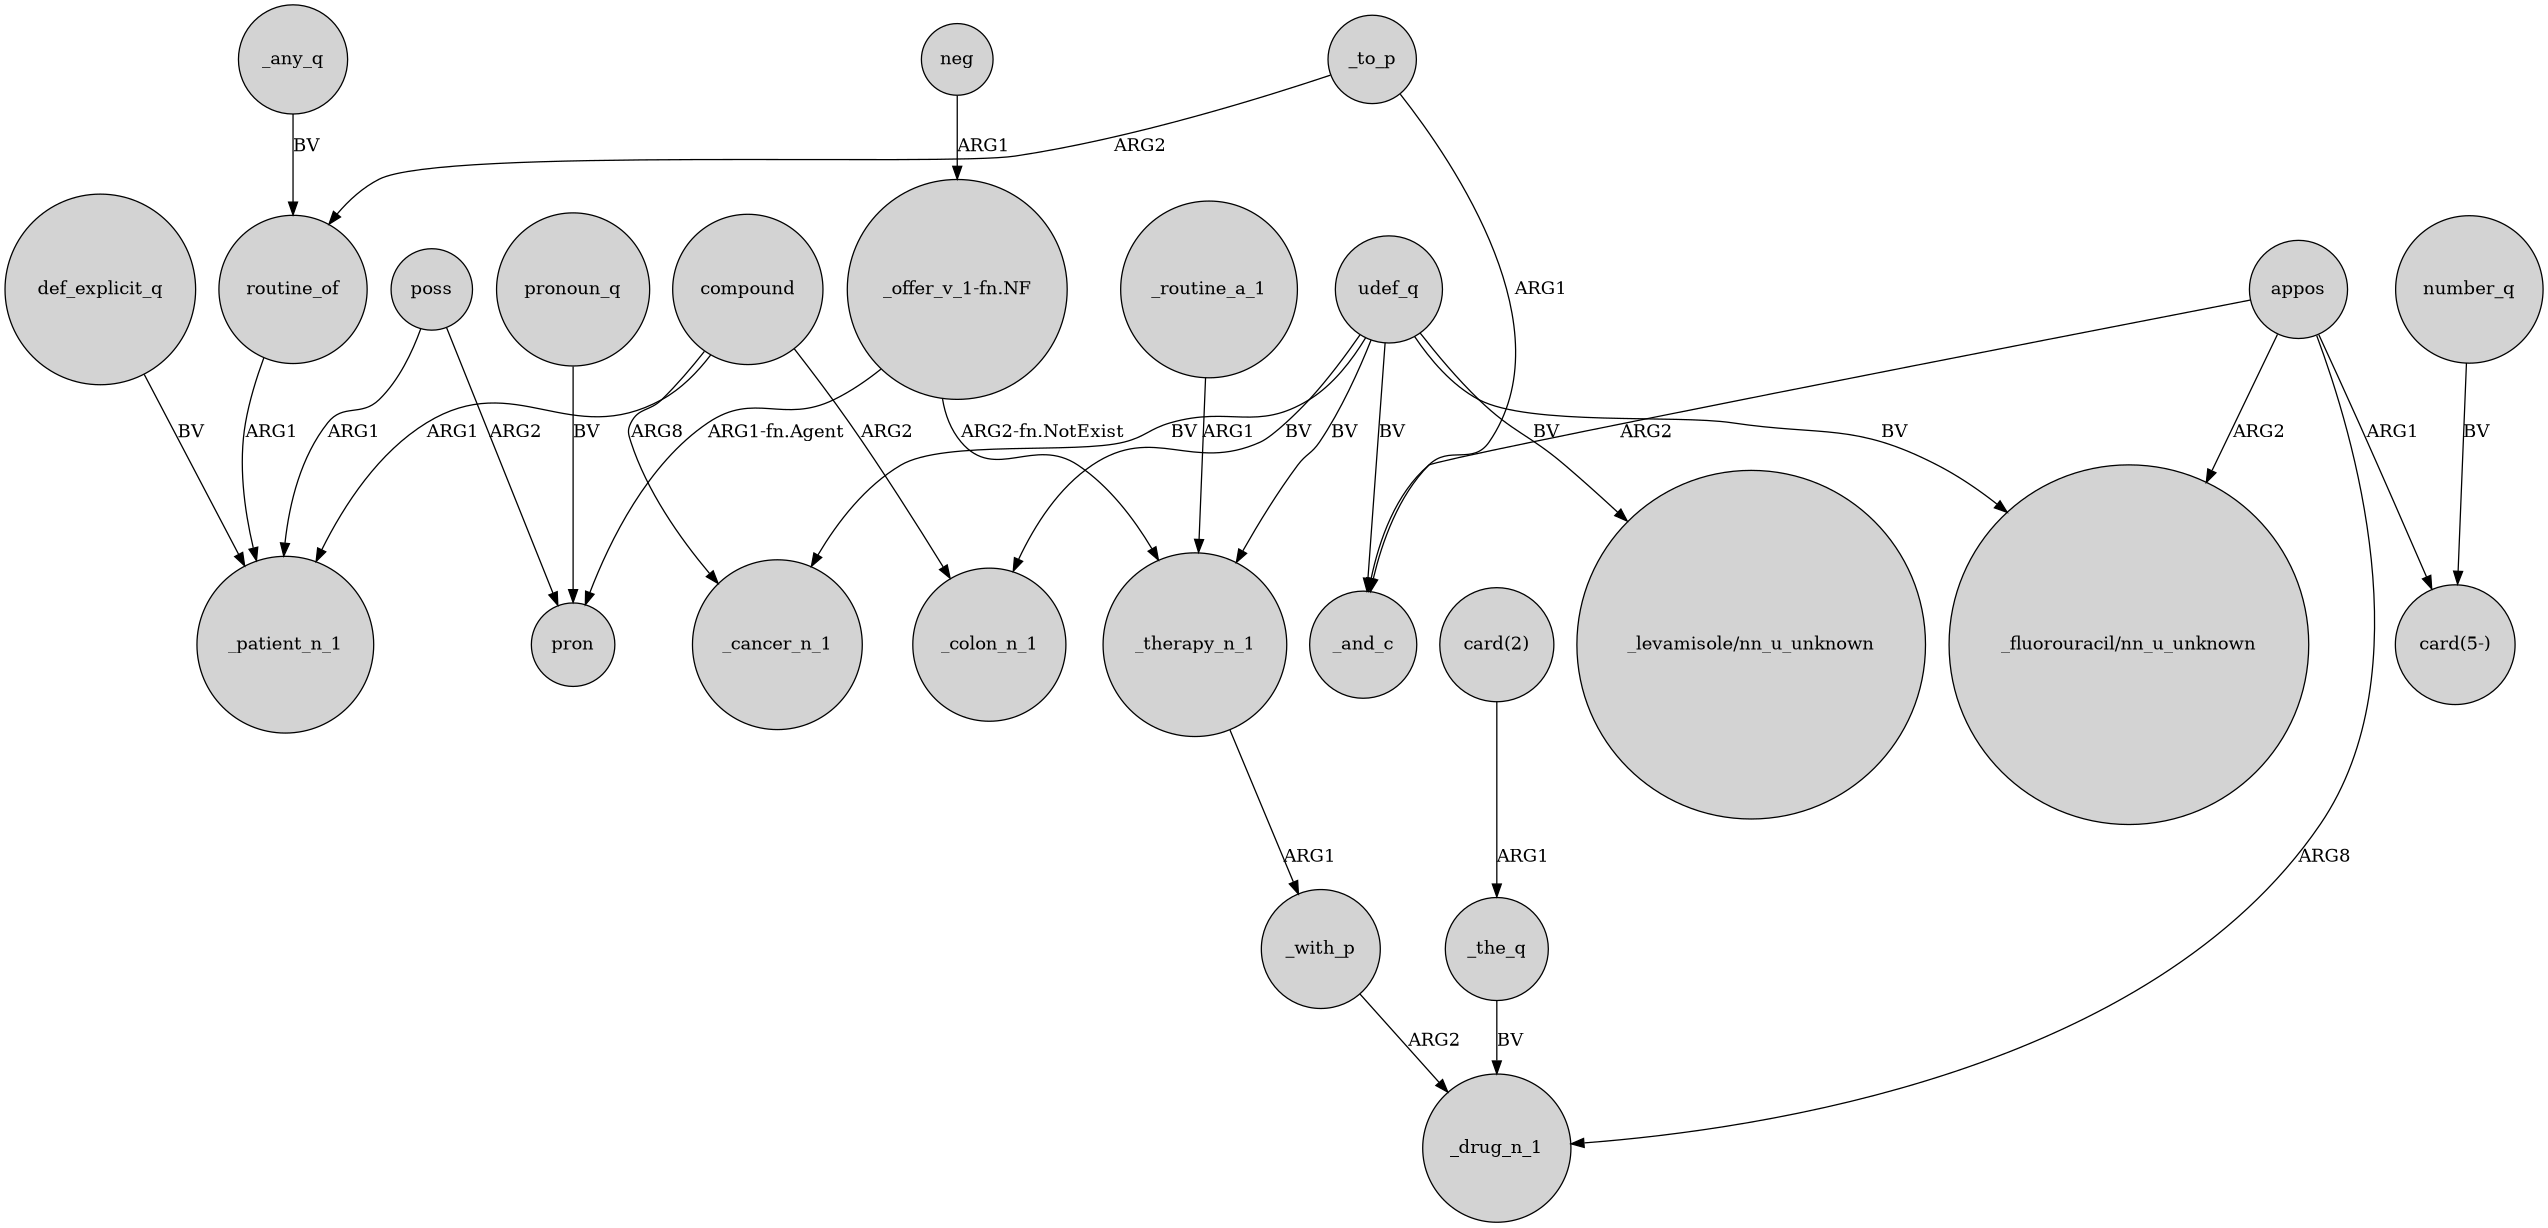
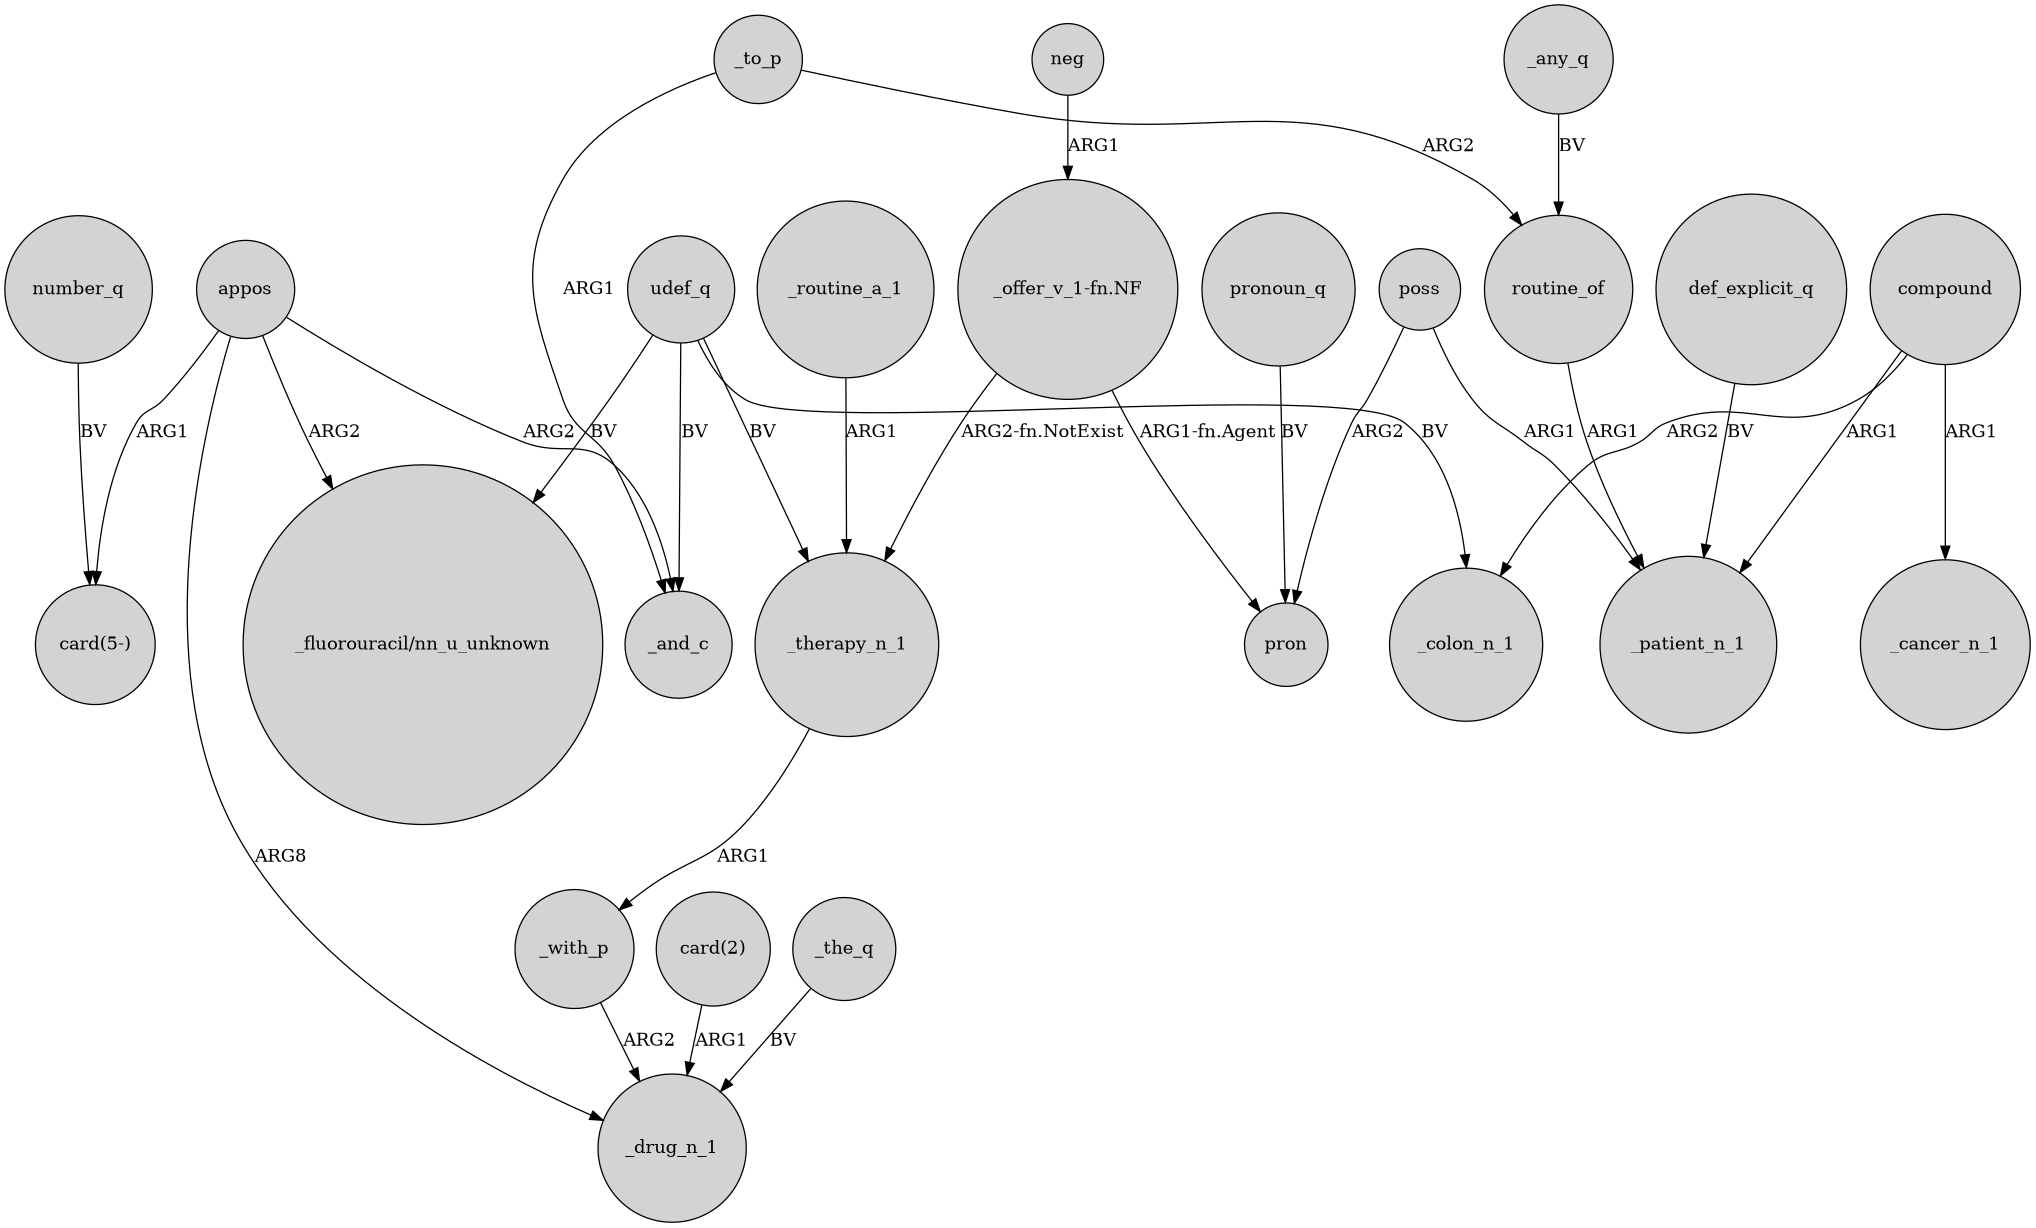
(657, 432) -> (1972, 432)
(1089, 446) -> none
(1751, 645) -> none
(1497, 793) -> (696, 1034)
